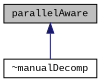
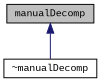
(50, 14) -> (50, 14)
